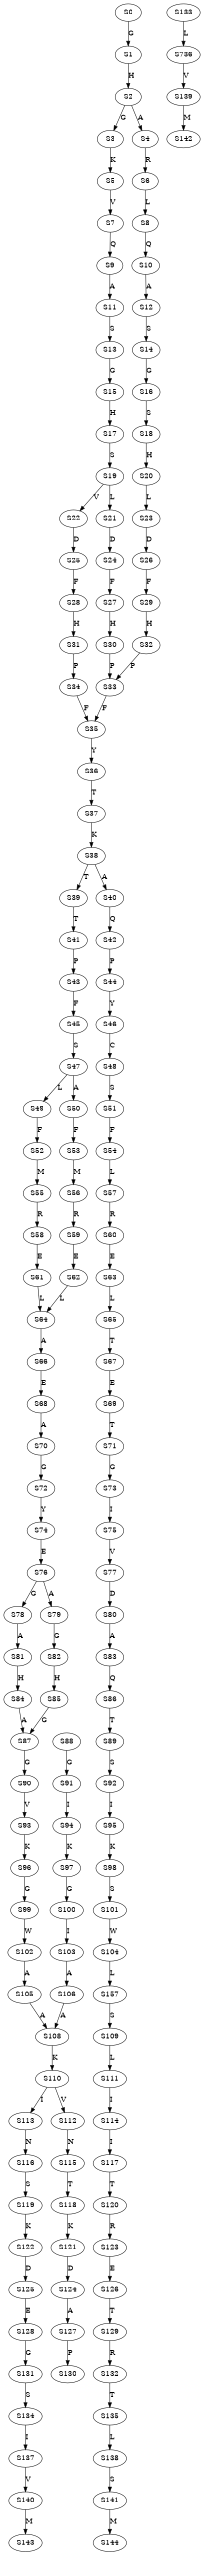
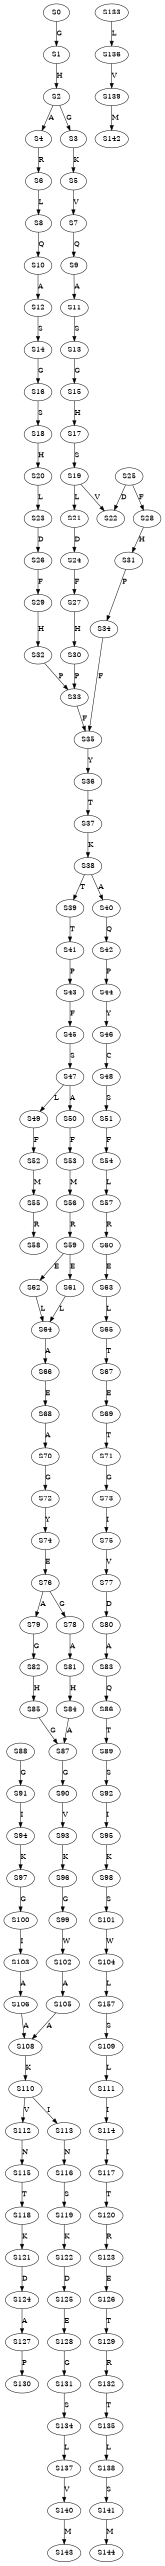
(184, 55) -> (112, 55)
(73, 537) -> (121, 495)
(37, 1254) -> (70, 1264)
(27, 2437) -> (67, 2448)
